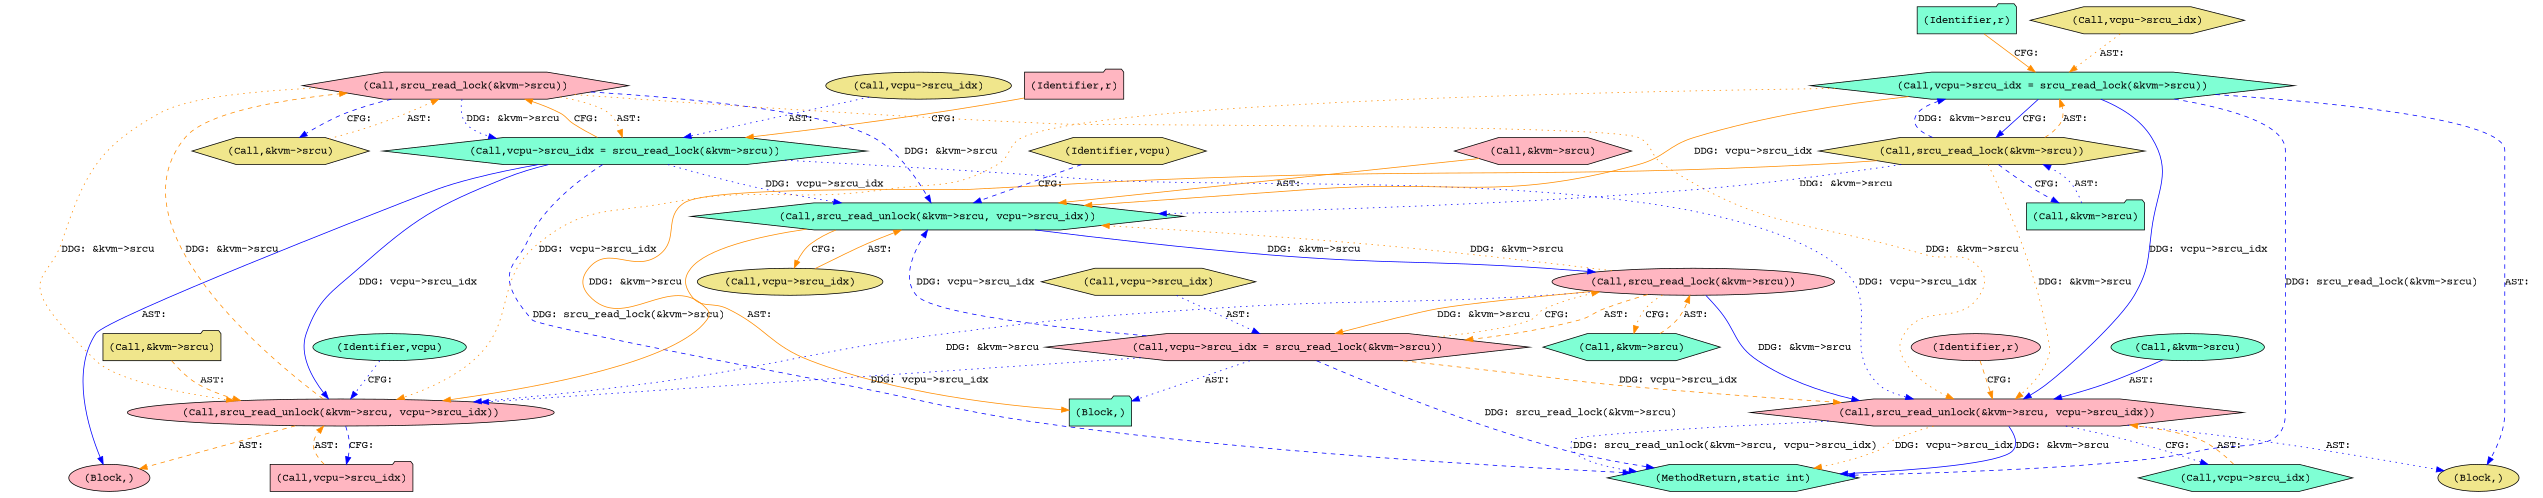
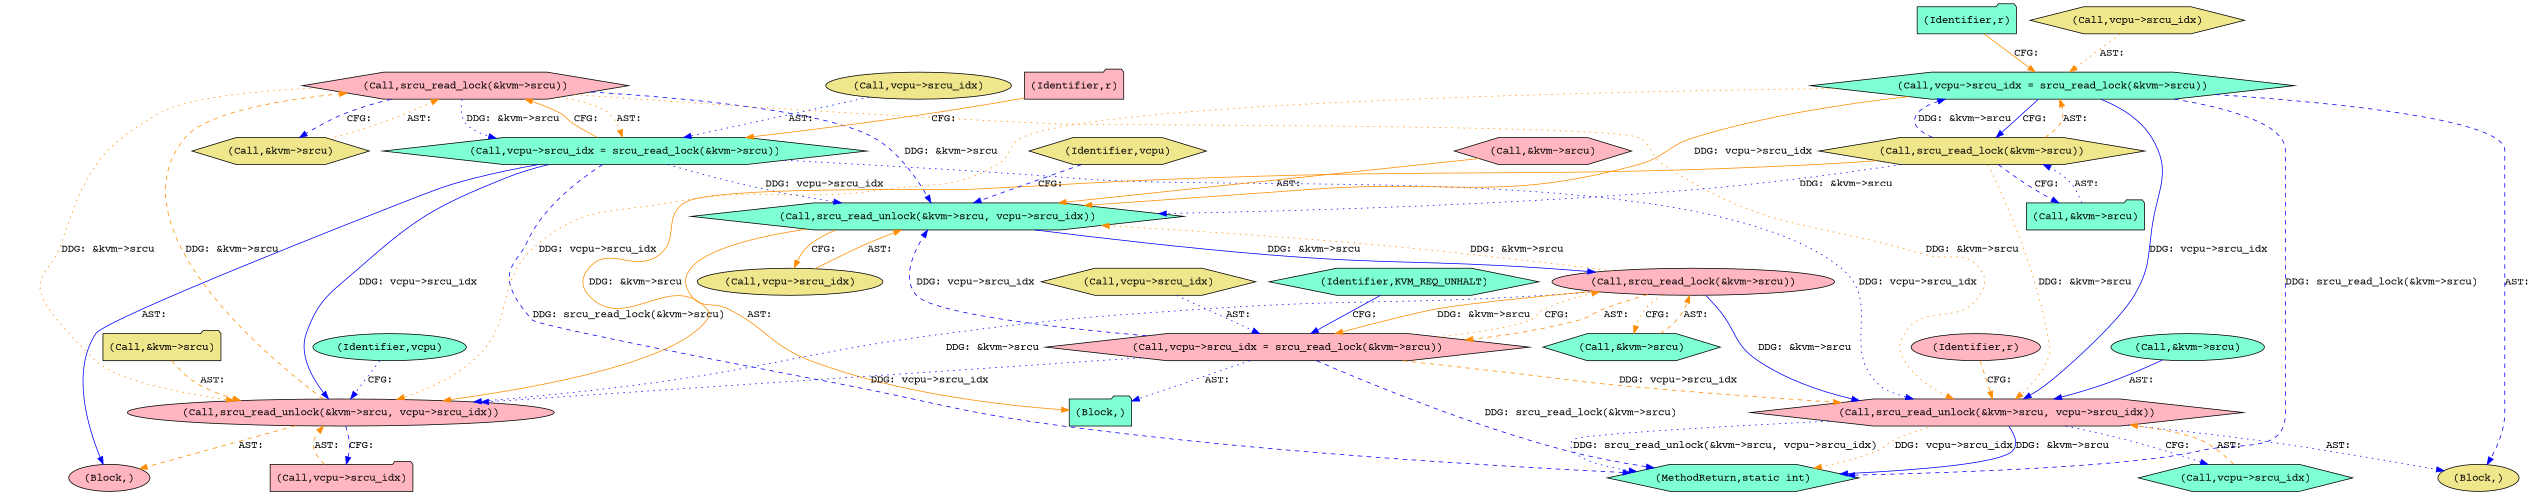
none -> (1404, 282)
